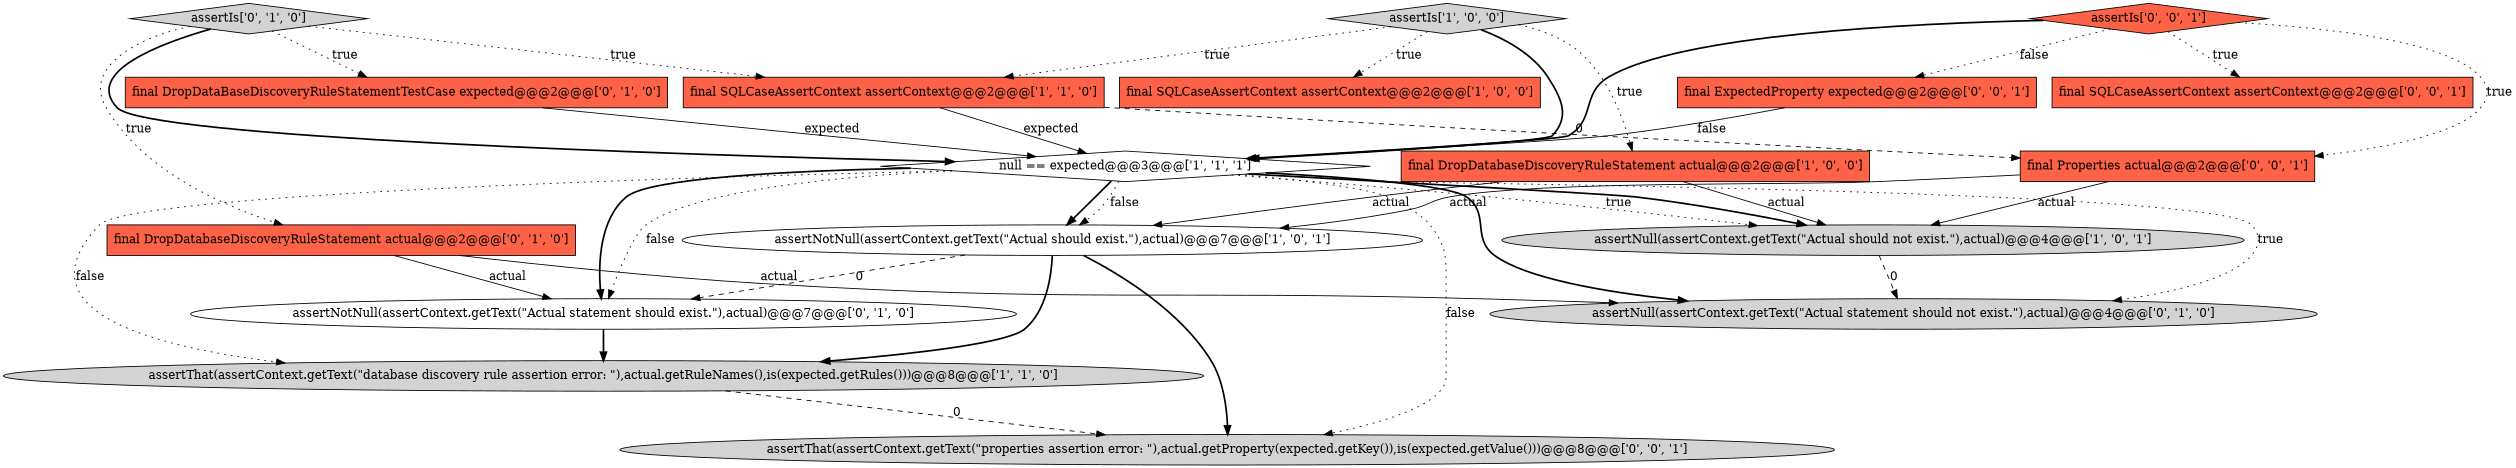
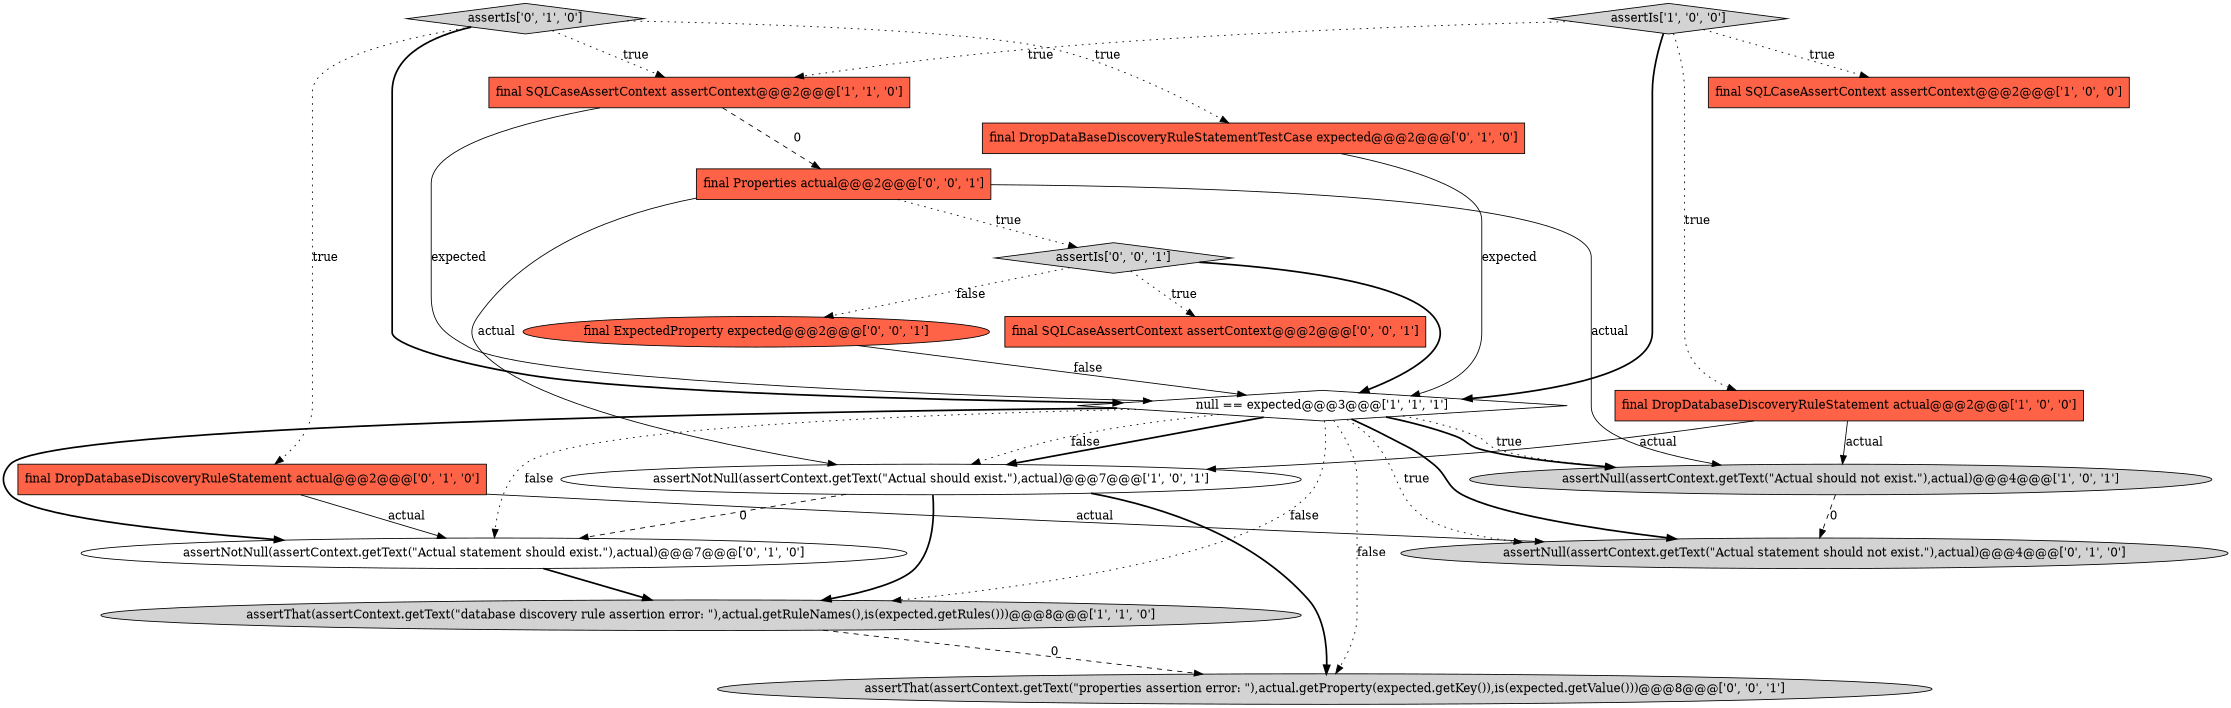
(2149, 19) -> (1113, 258)
(2460, 62) -> (983, 222)
(1857, 92) -> (756, 332)
